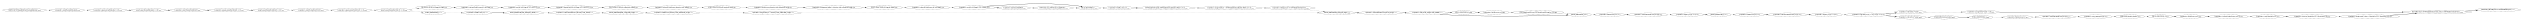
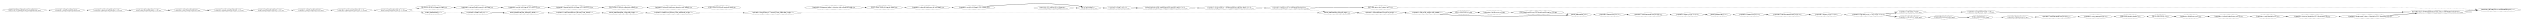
(773, 8) -> none
(1015, 8) -> none
none -> (1381, 8)
